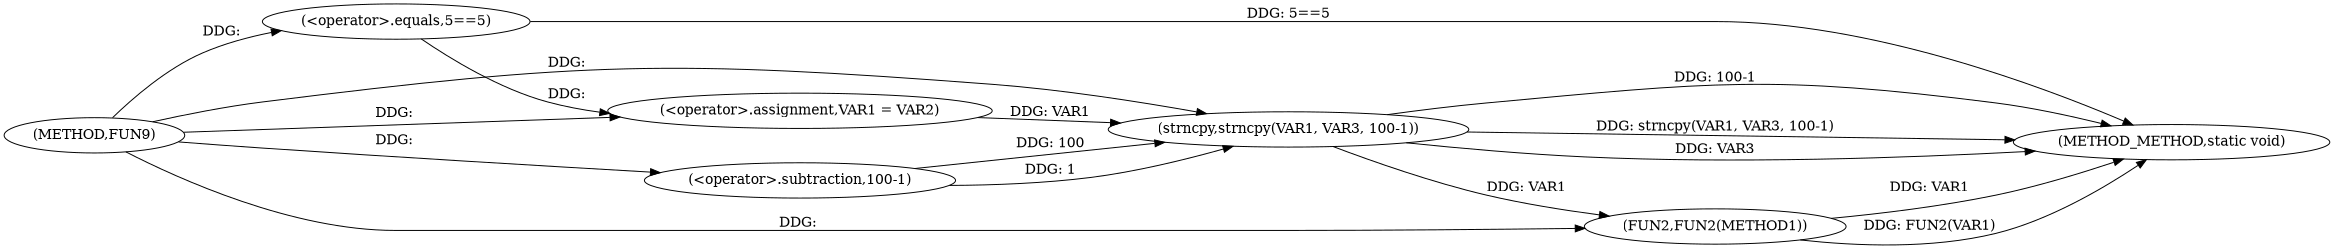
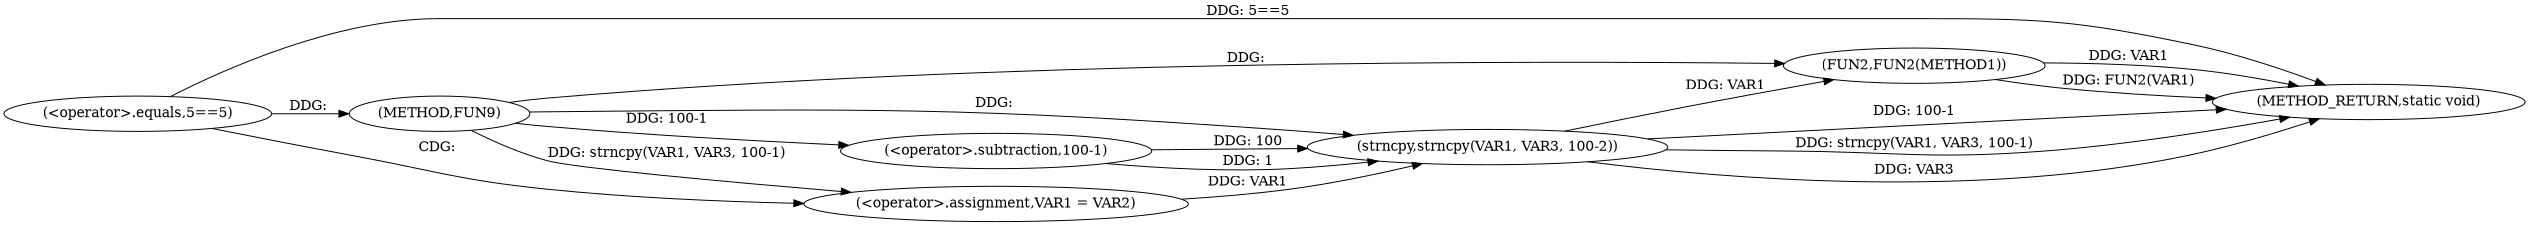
(185, 62) -> (305, 114)
(569, 95) -> (440, 148)
(396, 113) -> (667, 153)
(1289, 129) -> (1488, 147)
(396, 141) -> (667, 119)
(2172, 142) -> (2369, 102)
